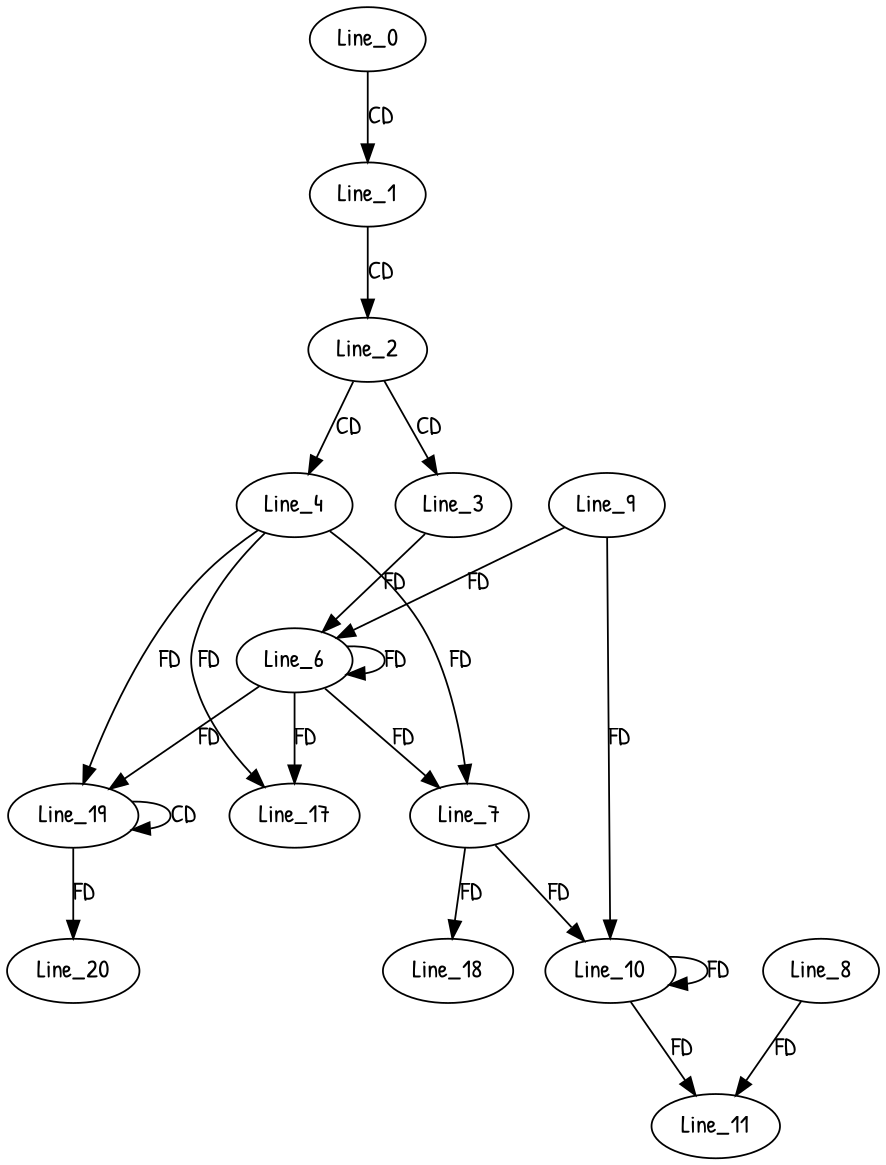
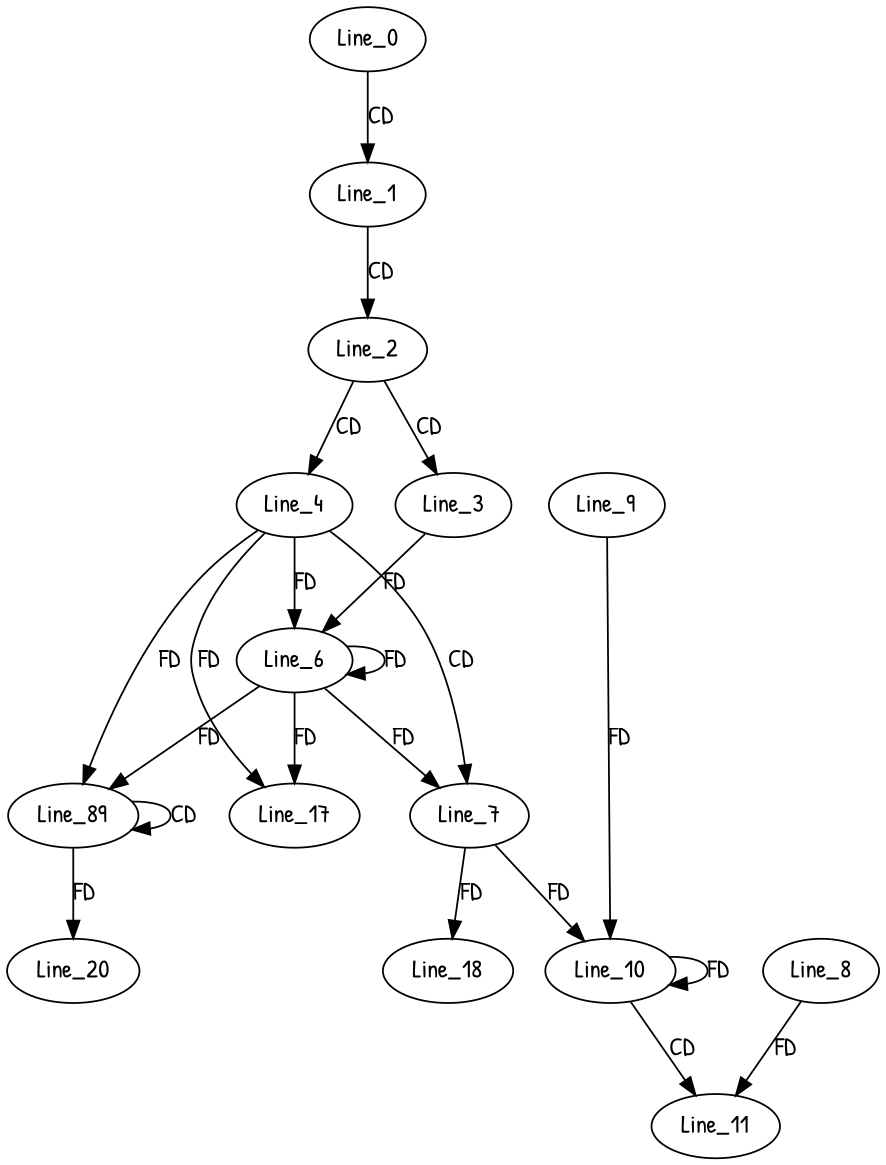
(459, 579) -> (295, 574)
(461, 660) -> (461, 660)
(73, 816) -> (73, 816)
(683, 1049) -> (683, 1049)
